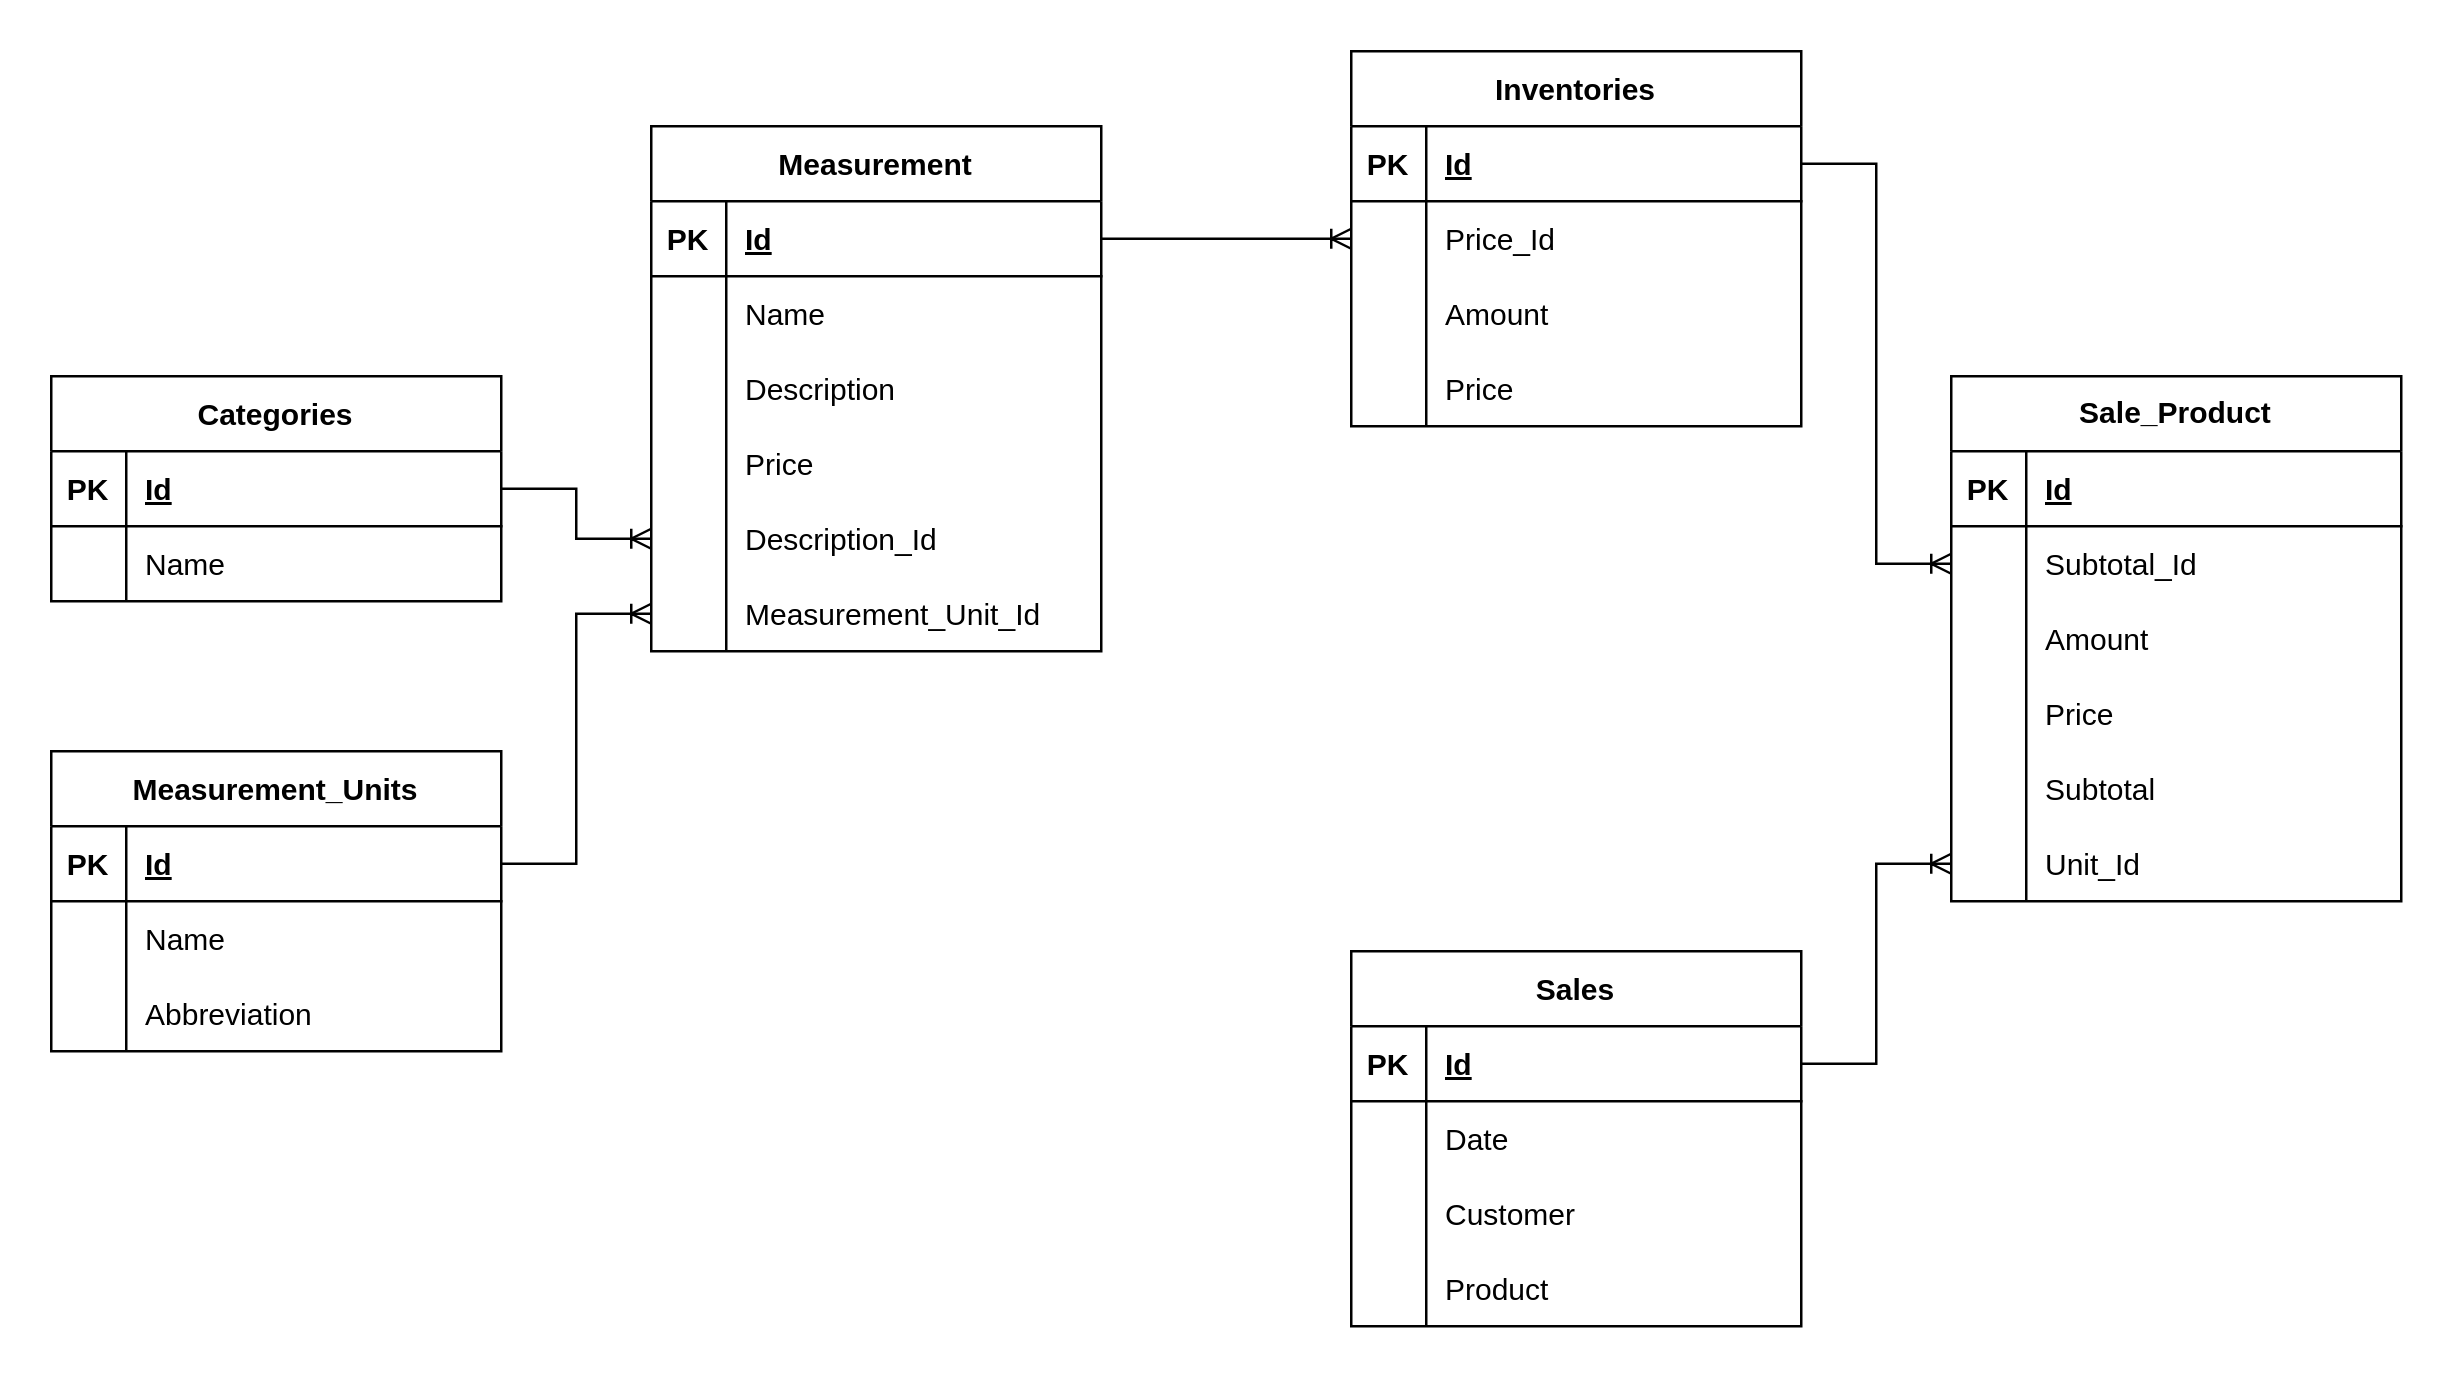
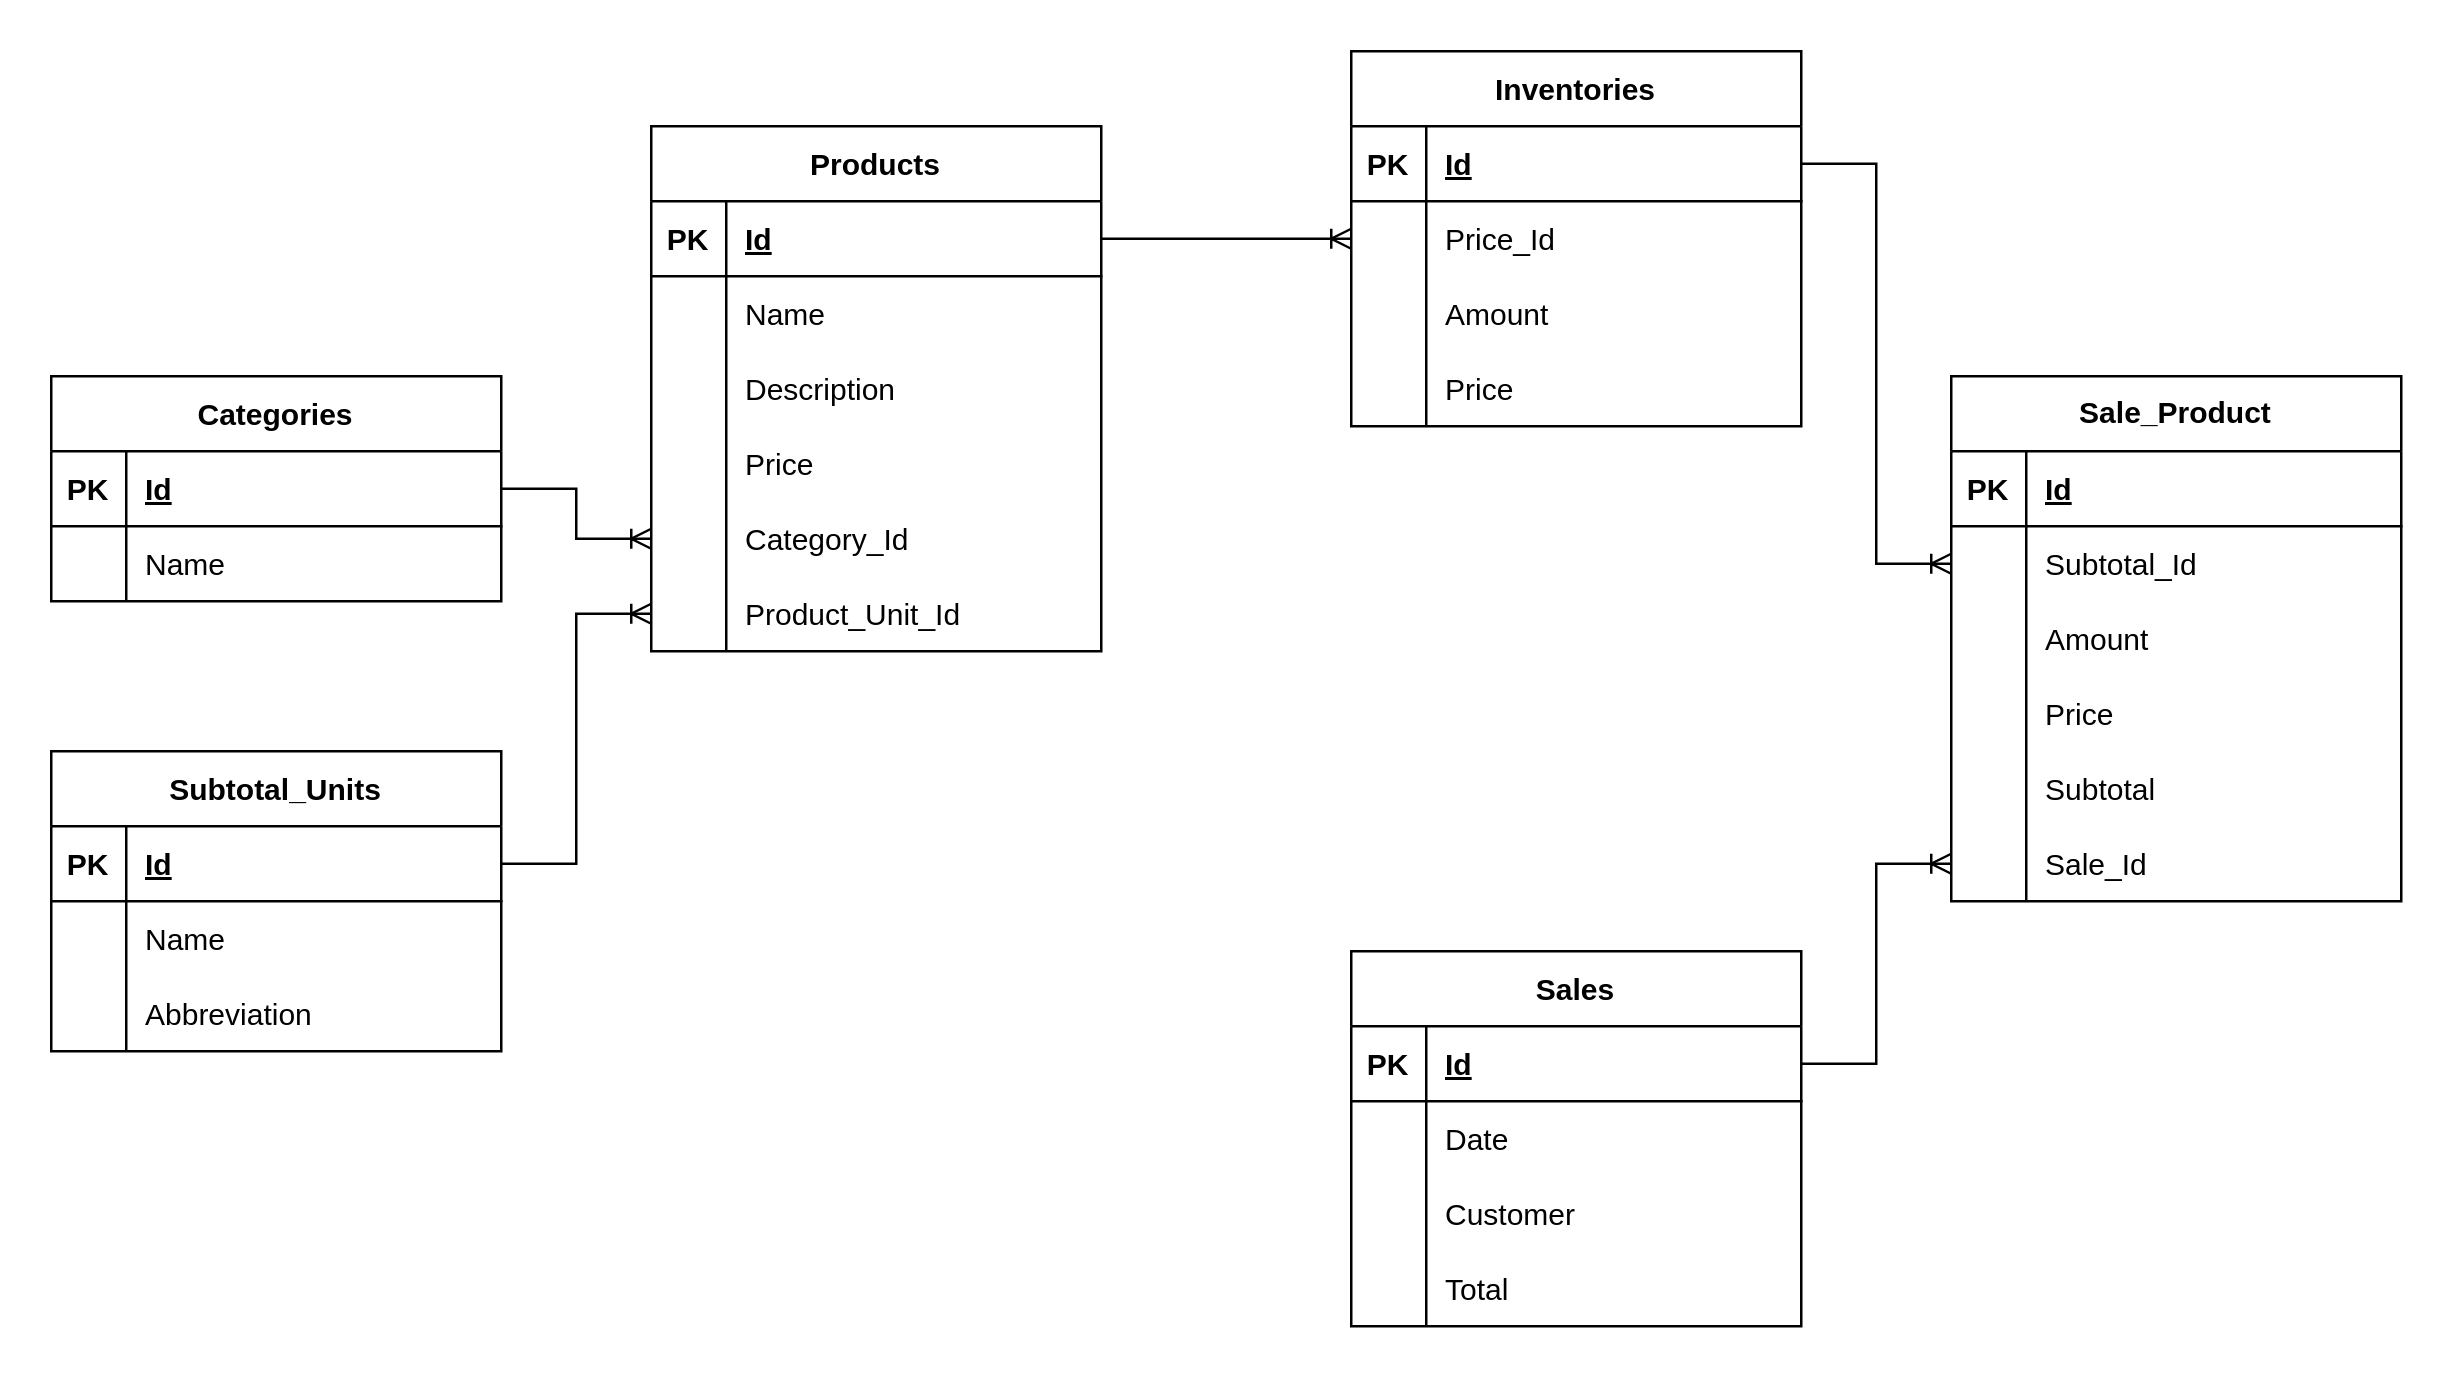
(875, 165) -> (875, 165)
(855, 540) -> (837, 540)
(901, 615) -> (867, 615)
(275, 790) -> (275, 790)
(2100, 865) -> (2100, 865)
(1504, 1290) -> (1483, 1290)
